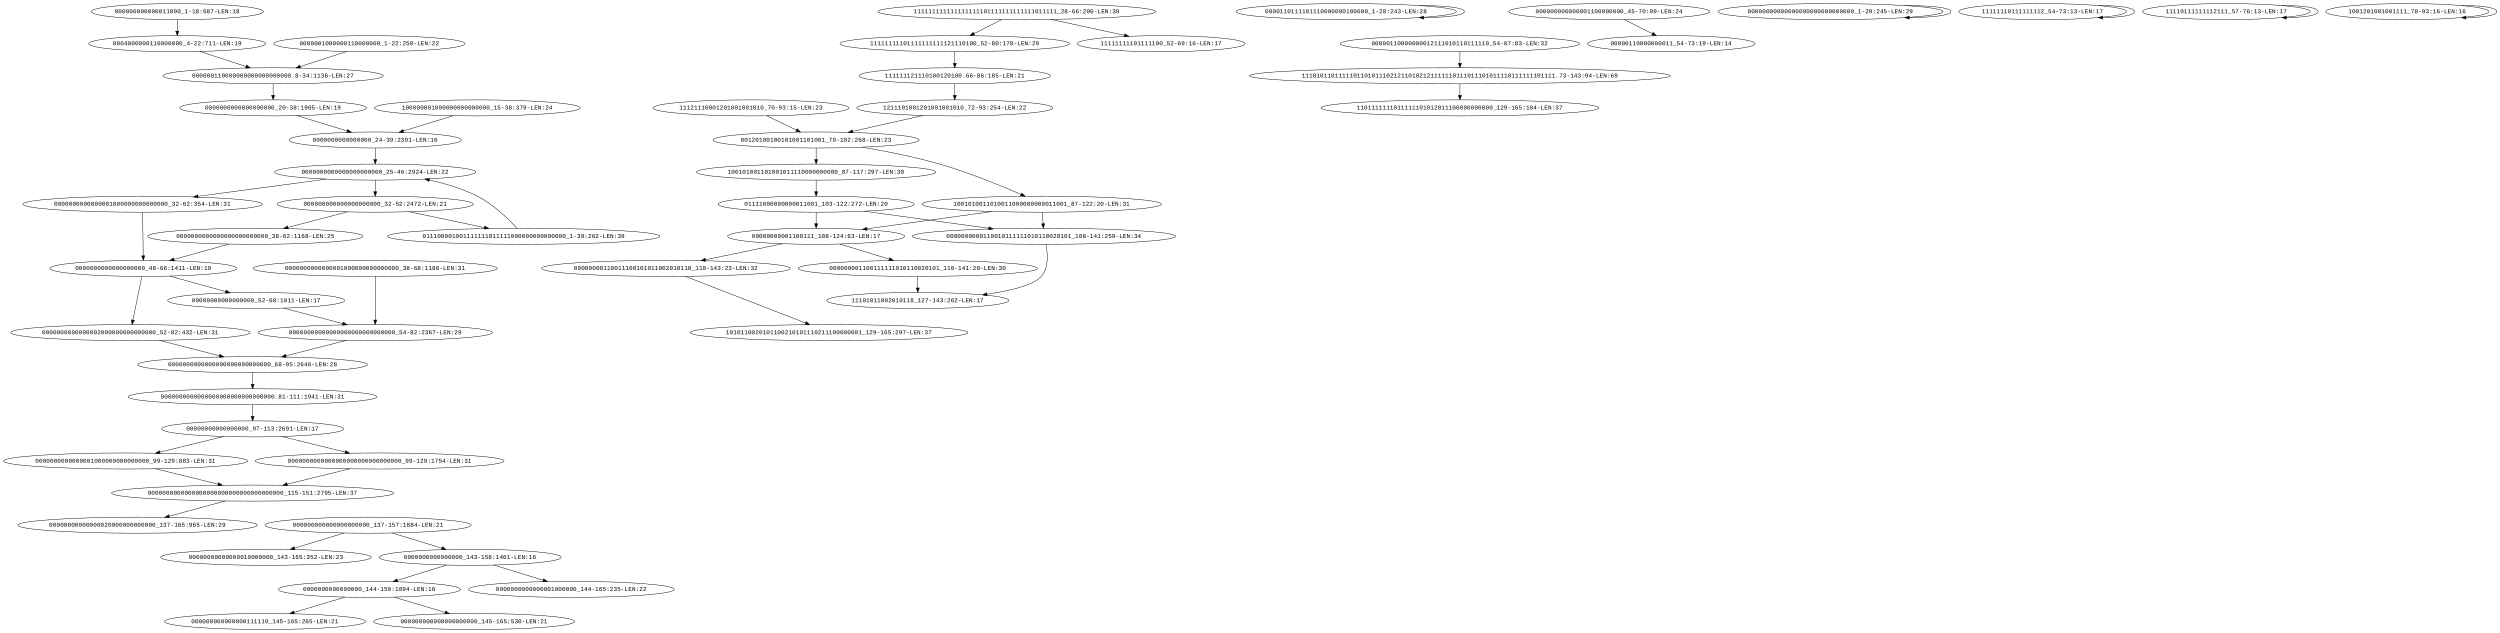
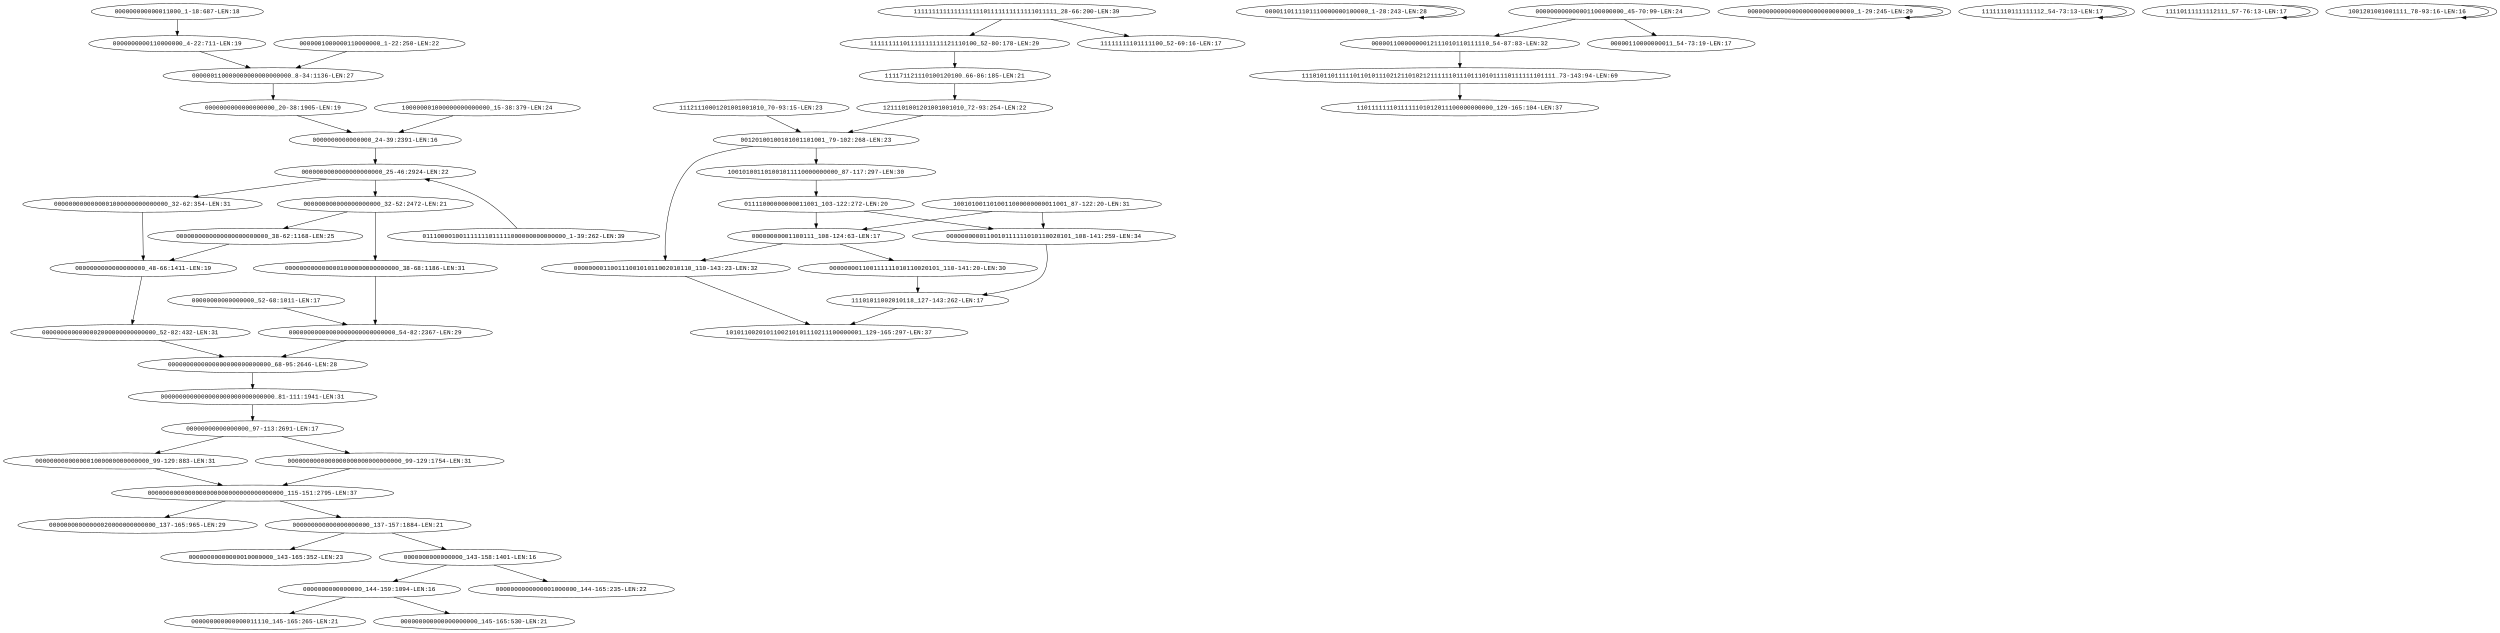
none -> (1537, 27)
(177, 44) -> (177, 44)
(1671, 44) -> (1671, 44)
(955, 76) -> (955, 76)
(943, 165) -> (682, 178)
(447, 220) -> (375, 234)
(198, 284) -> none
none -> (876, 316)
none -> (308, 509)
(265, 621) -> (265, 621)
